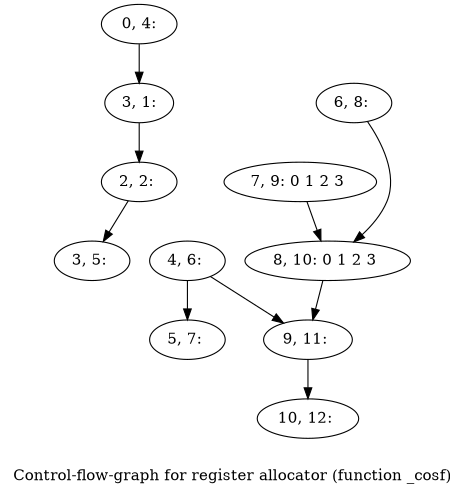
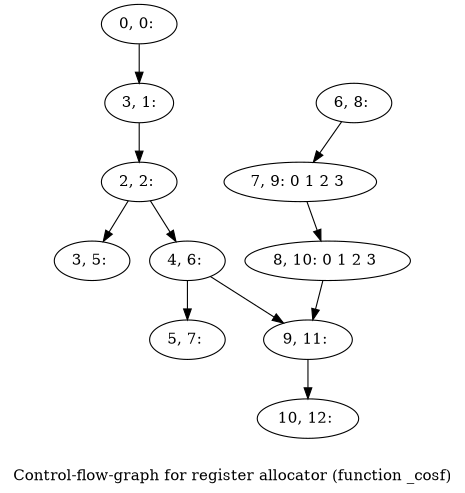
(139, 24) -> (139, 24)
(391, 180) -> (331, 137)
none -> (160, 216)
